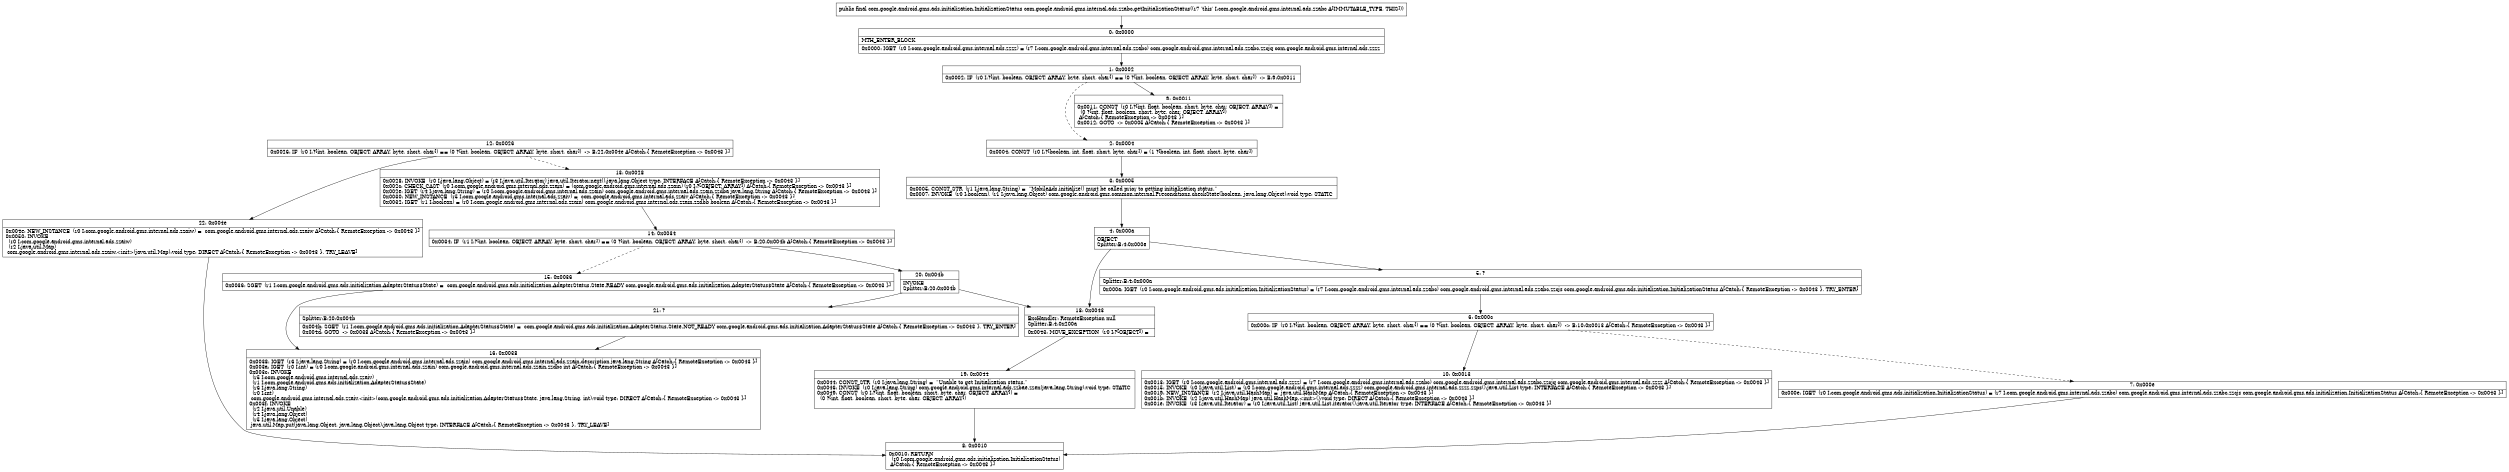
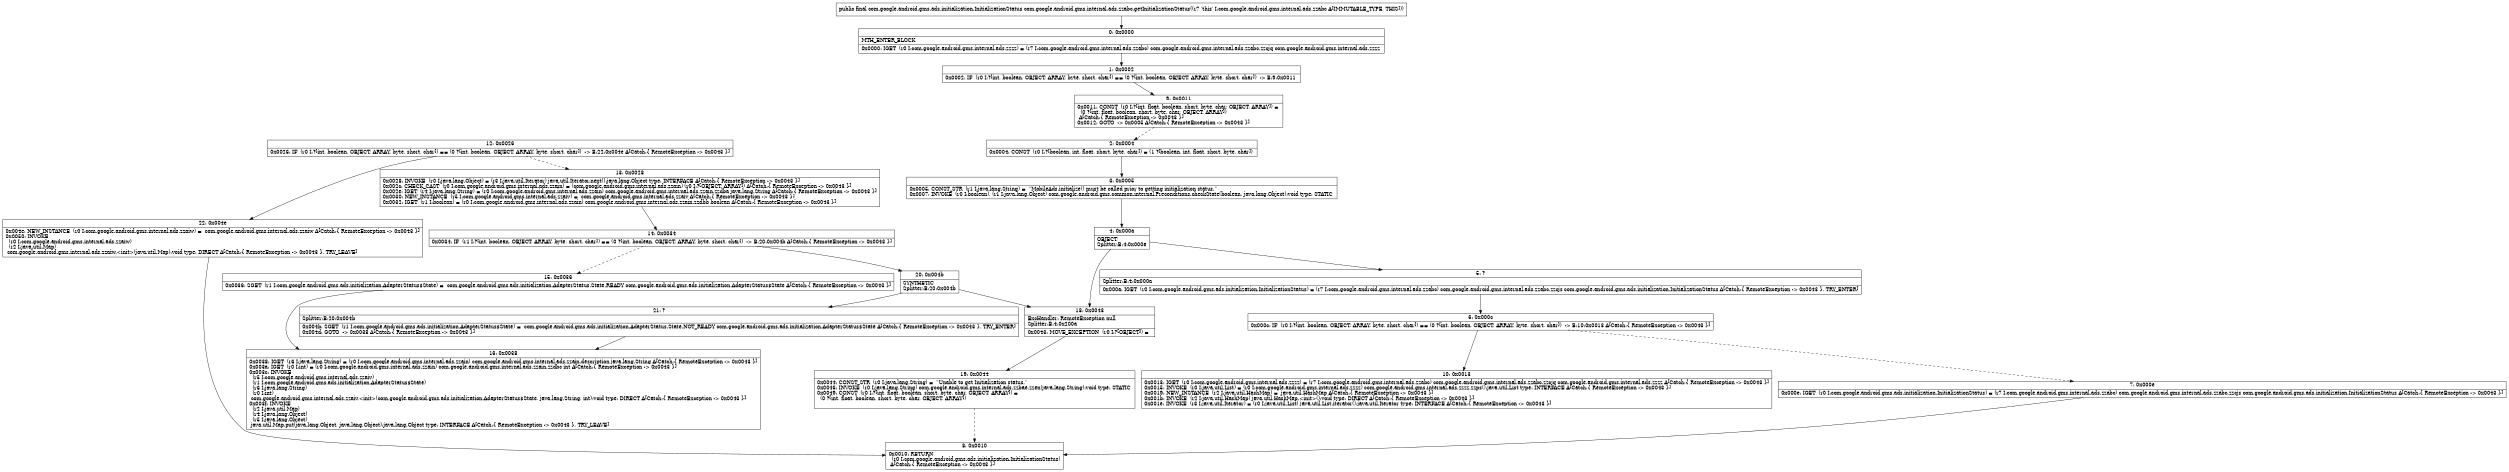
(1065, 109) -> (1146, 133)
(914, 283) -> (919, 283)
(278, 409) -> (275, 409)
(975, 424) -> (975, 424)
